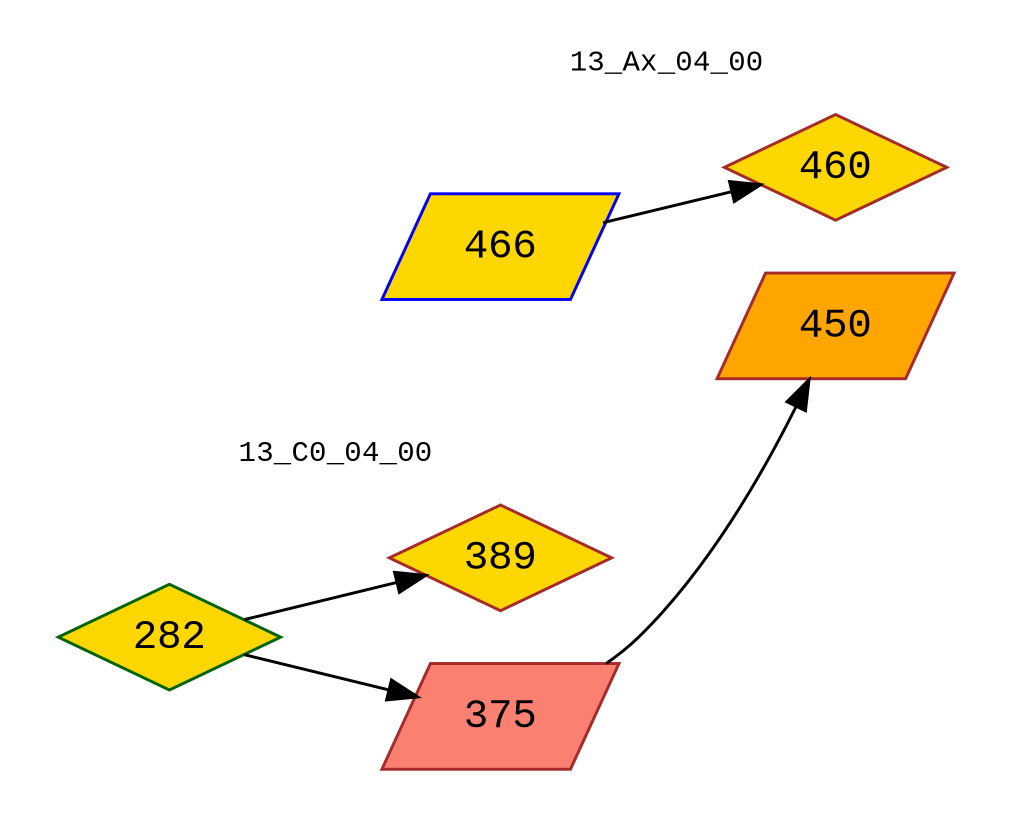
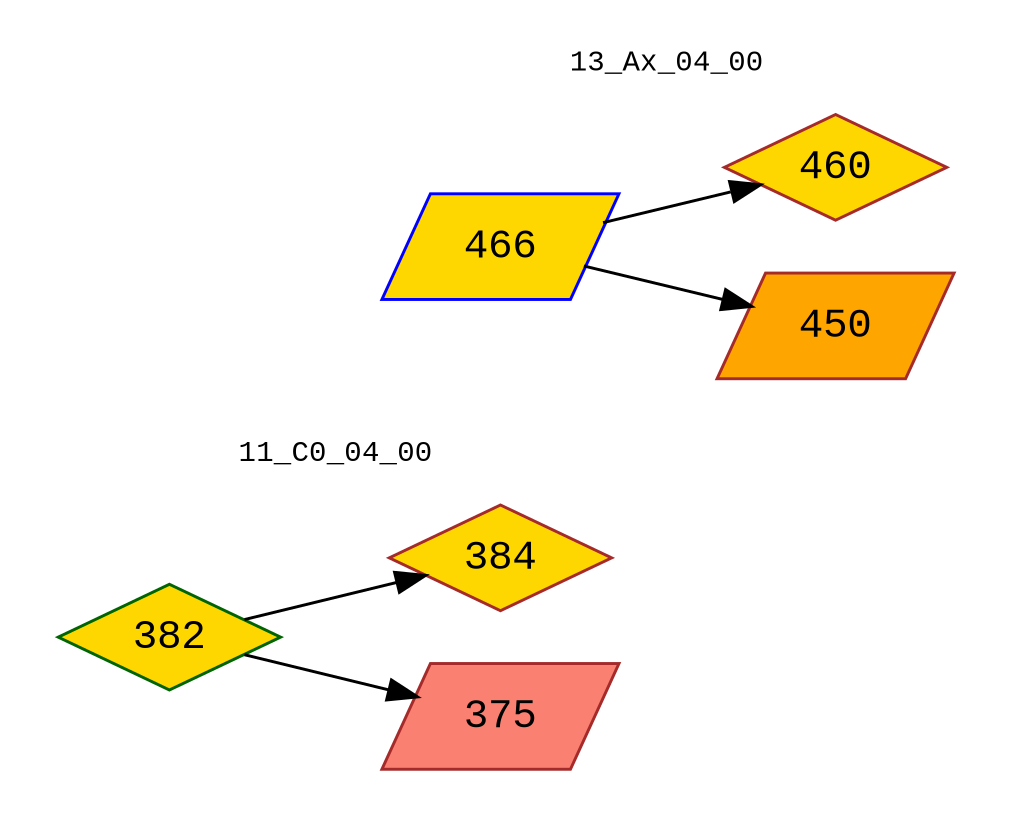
(337, 454) -> (337, 454)
(715, 546) -> (653, 283)
(500, 558) -> (500, 558)
(169, 637) -> (169, 637)
